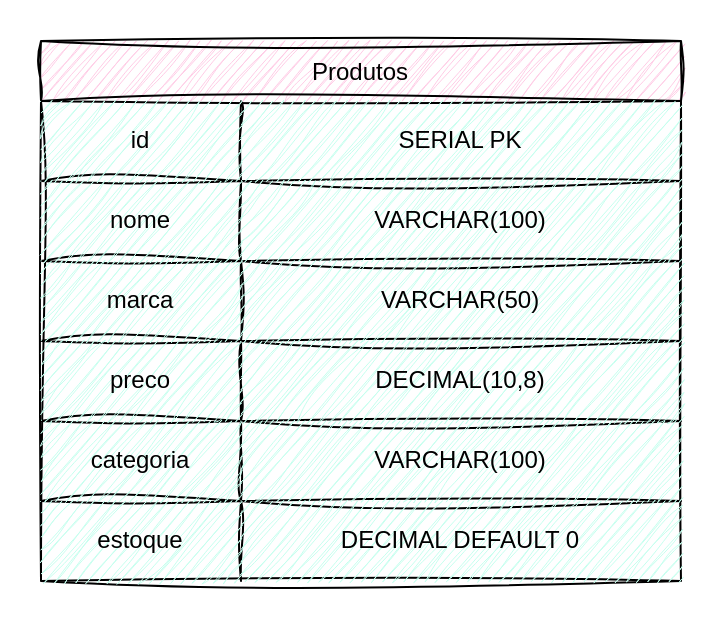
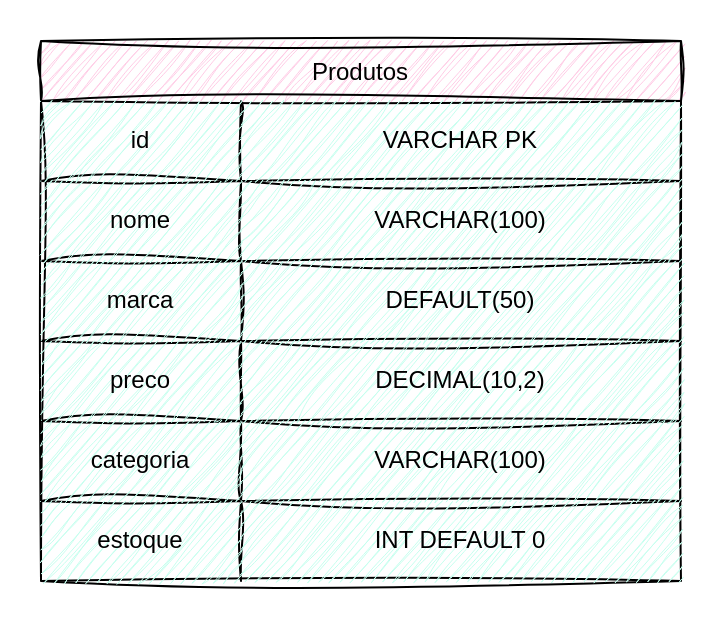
(461, 141) -> (461, 141)
(461, 301) -> (461, 301)
(461, 381) -> (461, 381)
(461, 541) -> (461, 541)
